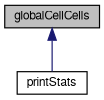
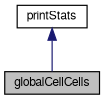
(52, 56) -> (52, 56)
